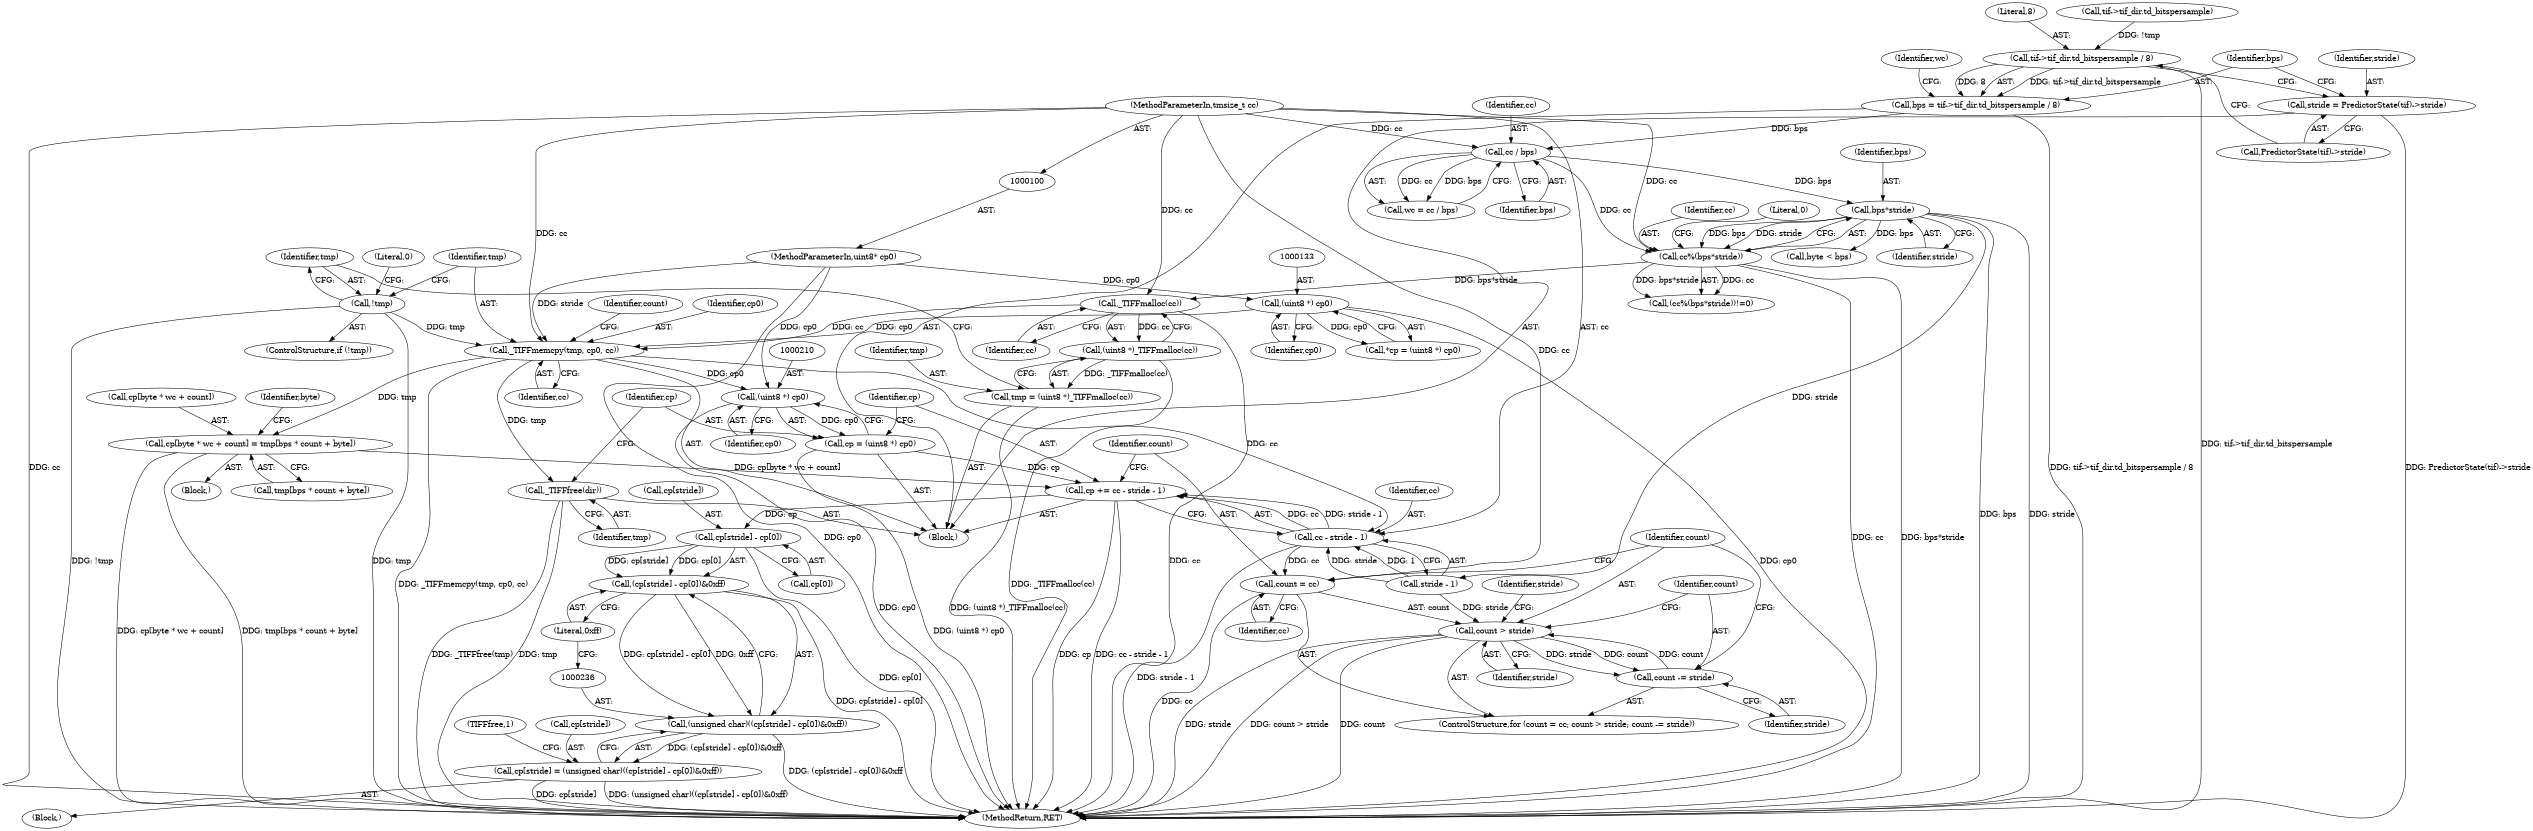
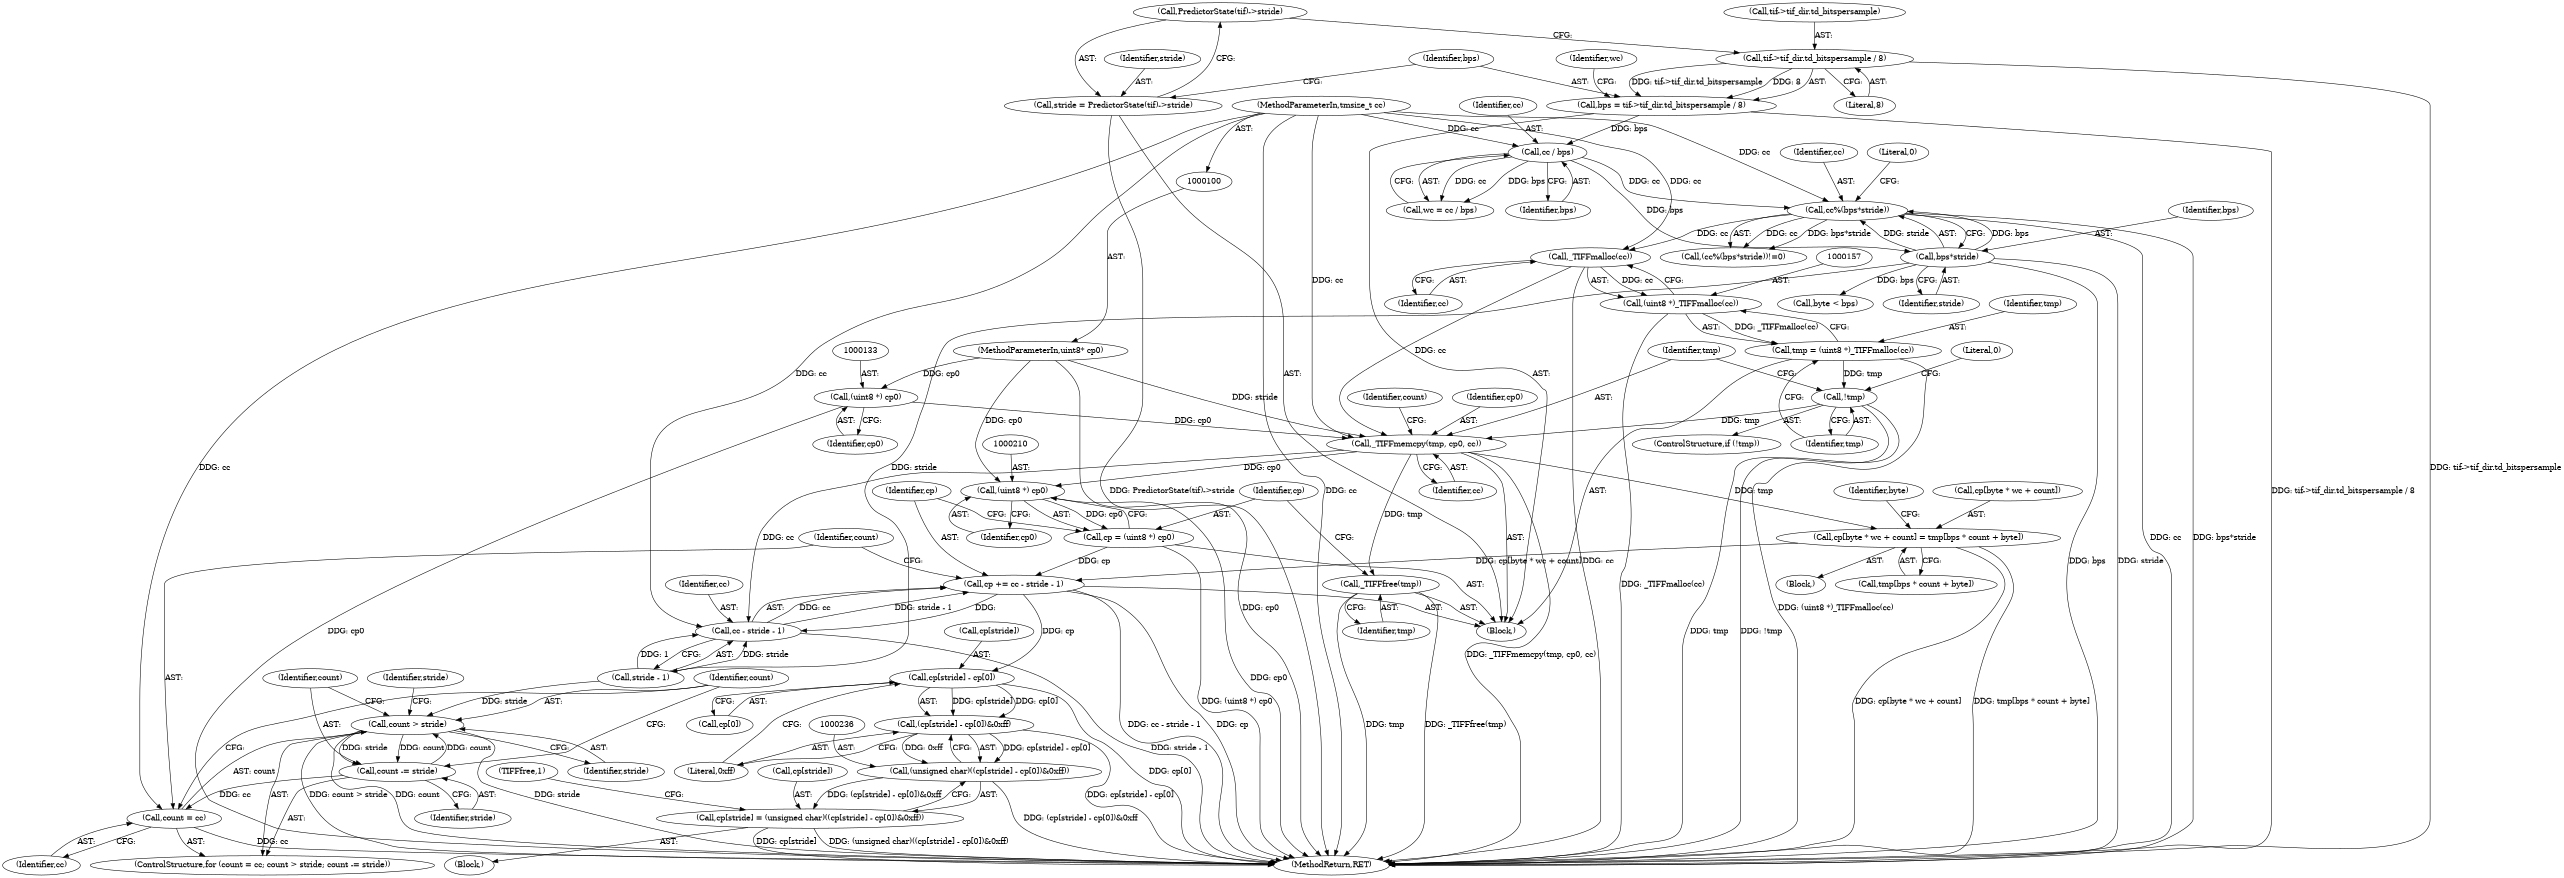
(2139, 36) -> (1825, 36)
(2235, 79) -> (1838, 81)
none -> (1844, 257)
(1486, 281) -> (1713, 234)
(1595, 328) -> (811, 374)
(1413, 351) -> none
none -> (1844, 372)
(563, 491) -> (1381, 585)
(1198, 515) -> (987, 608)
(1289, 555) -> (265, 783)
(578, 652) -> (801, 707)
